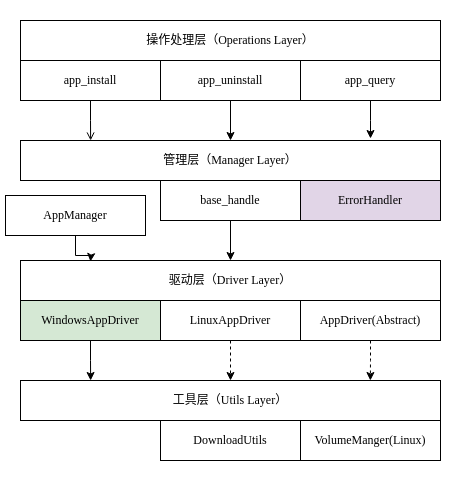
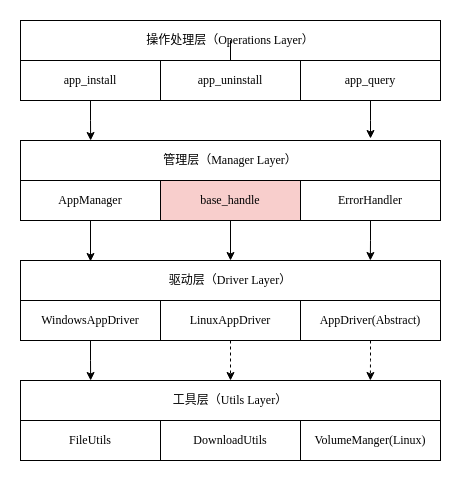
(231, 117) -> (231, 41)
(91, 133) -> (91, 132)
(231, 201) -> (231, 201)
(371, 201) -> (371, 201)
(76, 216) -> (91, 201)
none -> (371, 237)
(91, 321) -> (91, 321)
none -> (91, 441)
